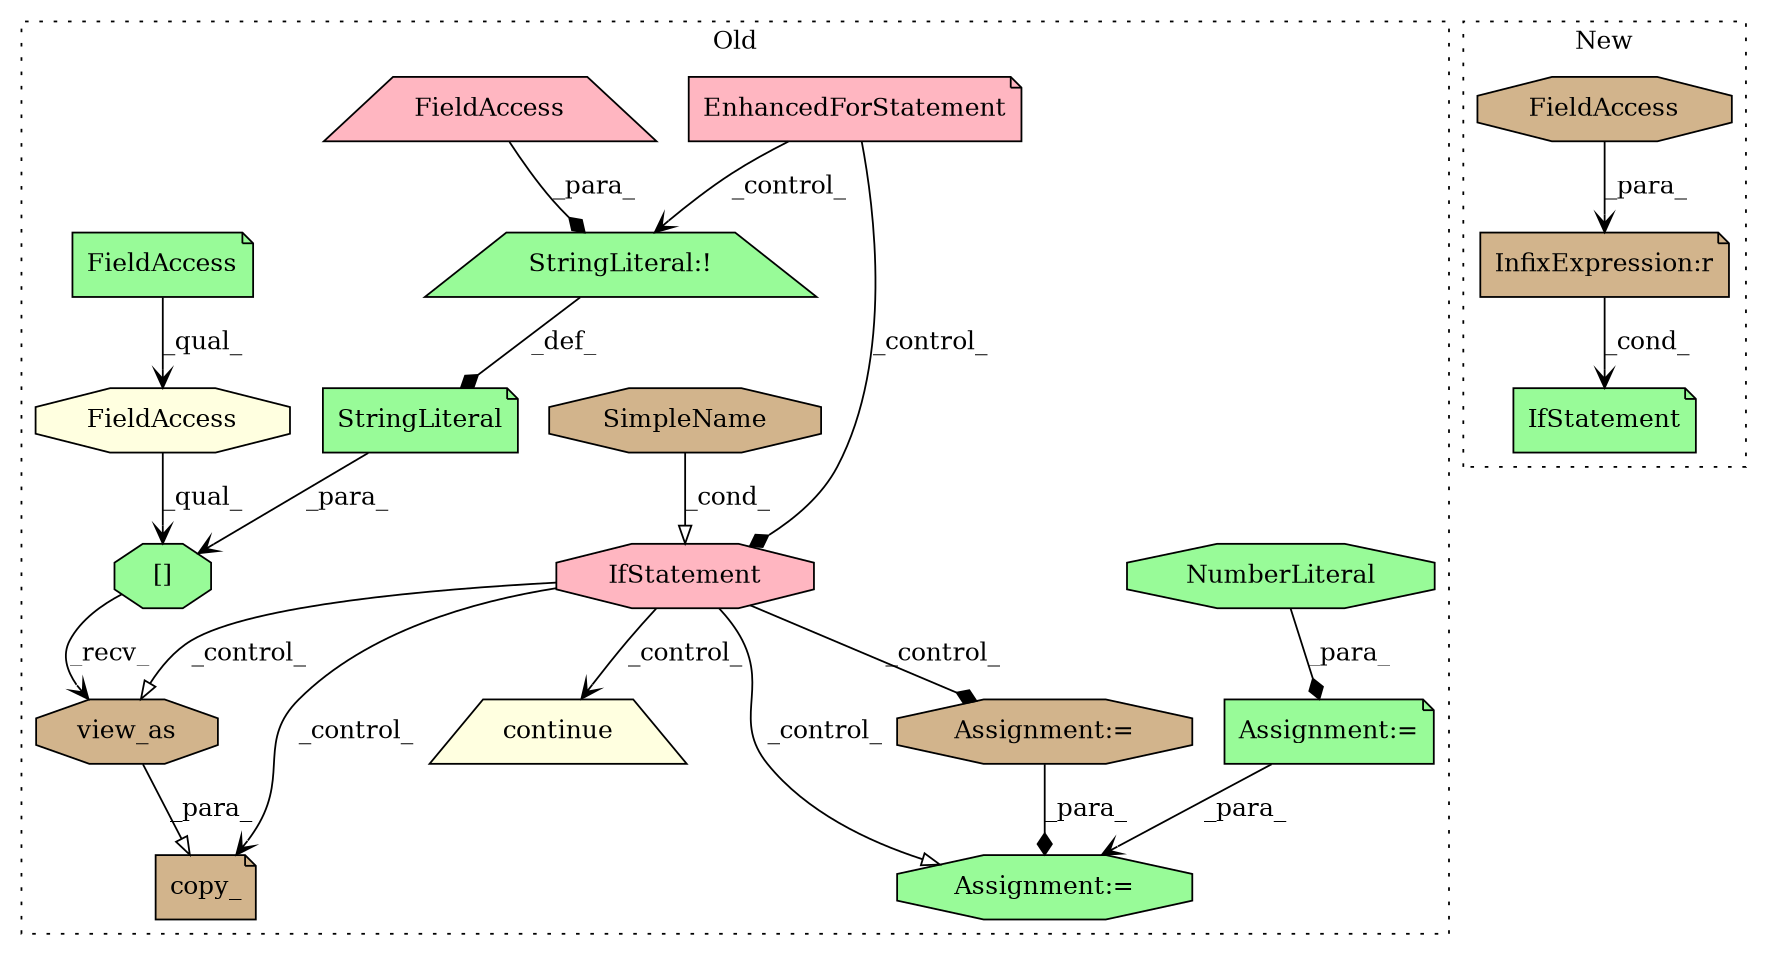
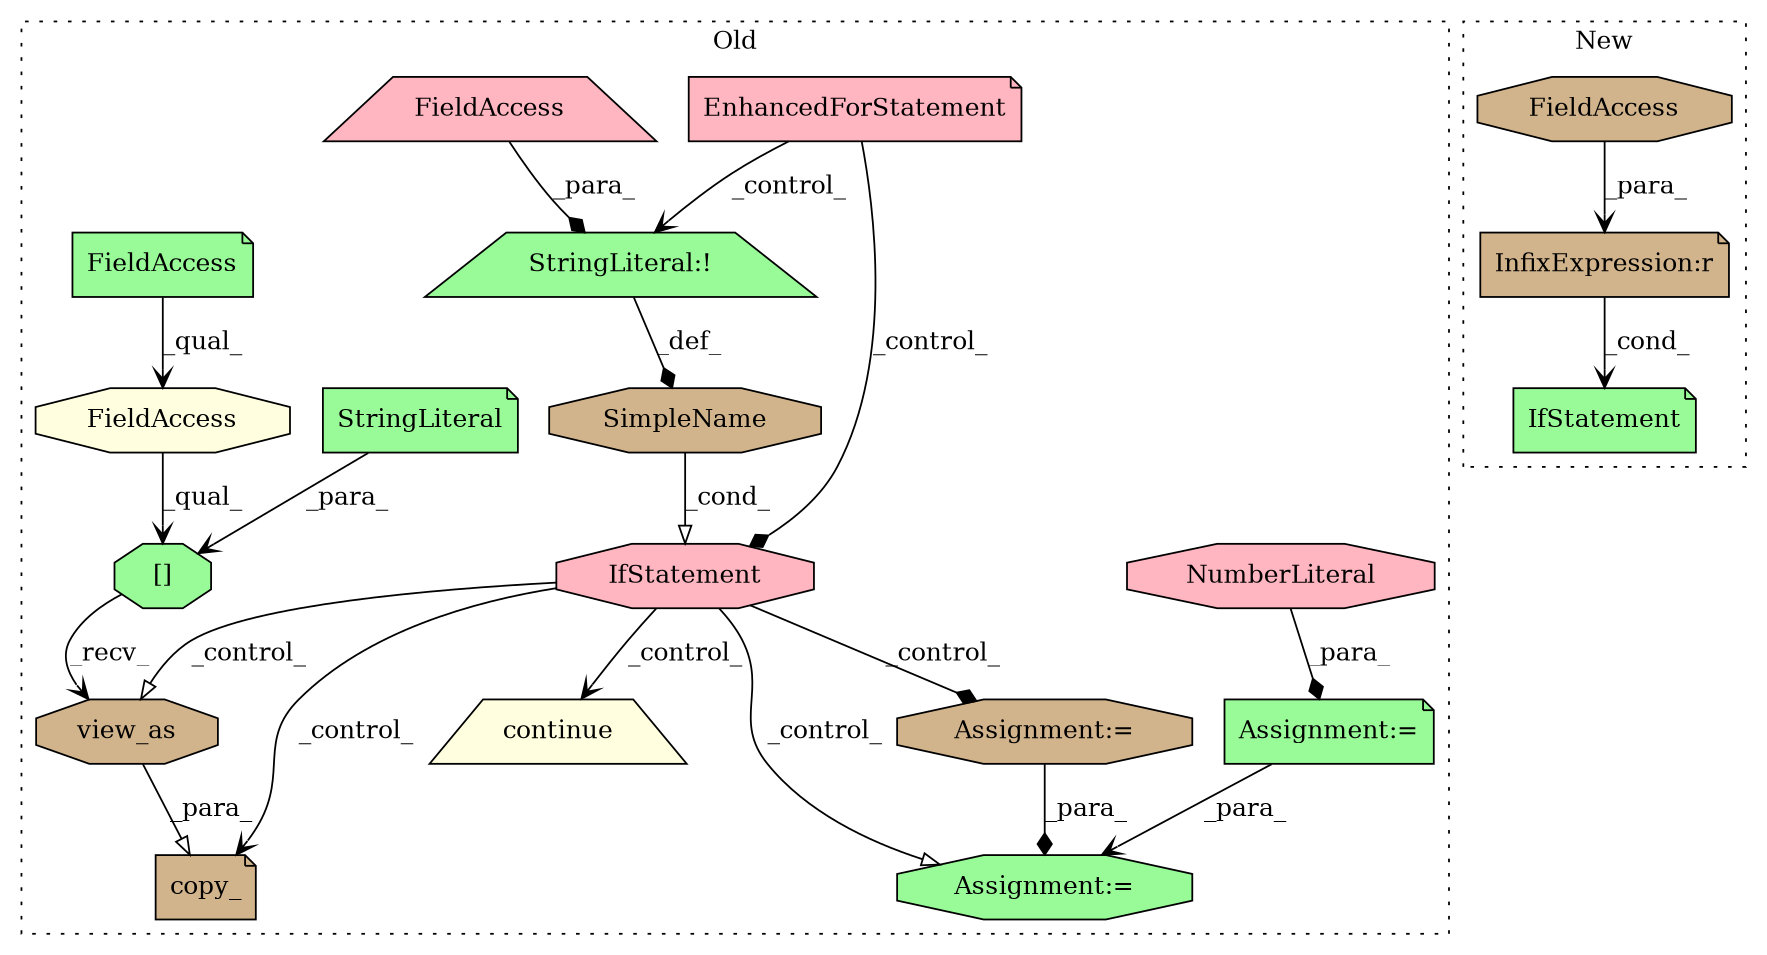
(529, 336) -> (649, 333)
(1281, 576) -> (1281, 576)
